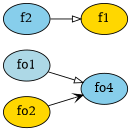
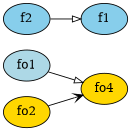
(104, 19) -> (104, 19)
(104, 89) -> (104, 89)
